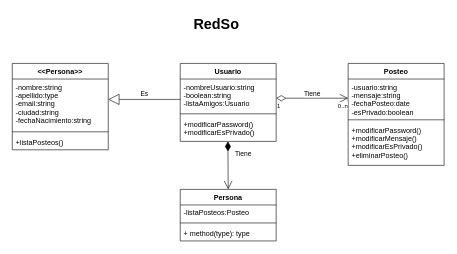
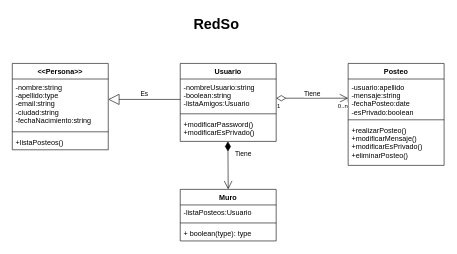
(379, 87) -> (381, 87)
(390, 130) -> (384, 130)
(228, 197) -> (228, 197)
(221, 213) -> (222, 213)
(221, 233) -> (222, 233)
